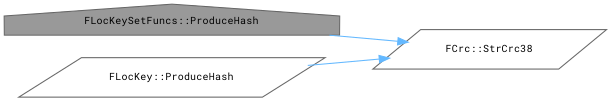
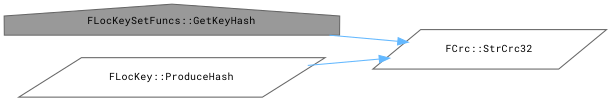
(172, 21) -> (172, 21)
(490, 49) -> (490, 49)
